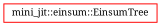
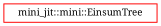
(80, 13) -> (80, 13)
